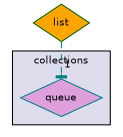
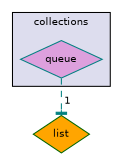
(61, 58) -> (61, 94)
